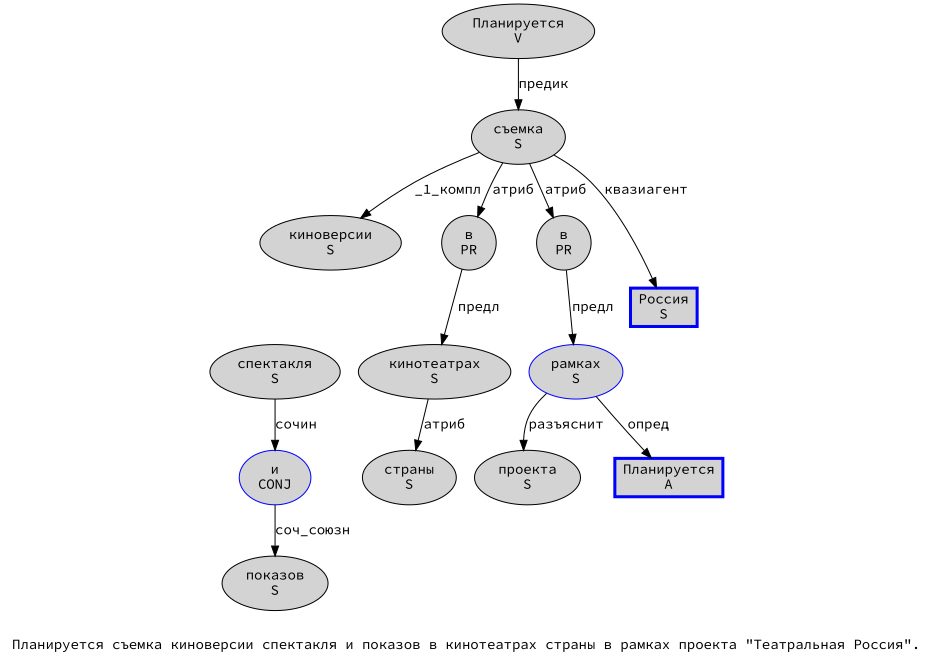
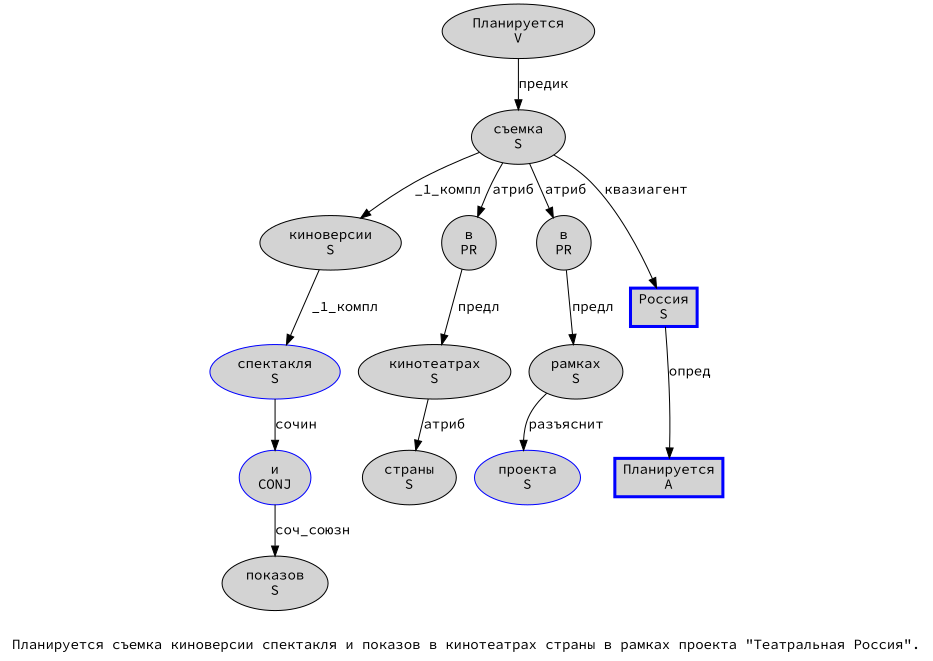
none -> (305, 303)
(275, 372) -> (275, 372)
(576, 372) -> (576, 372)
(620, 424) -> (669, 387)
(527, 478) -> (527, 478)
